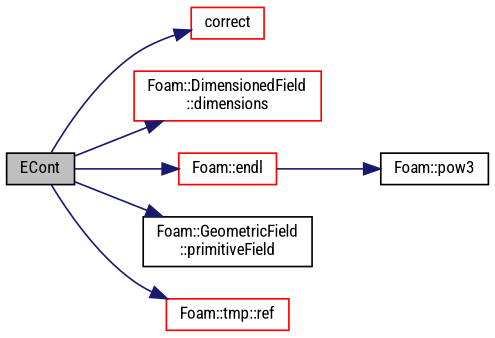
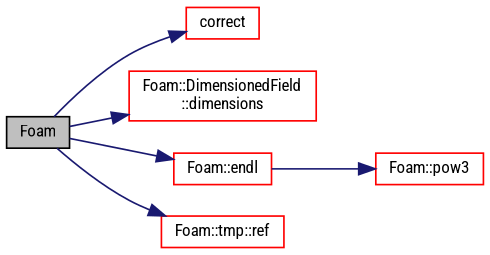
(41, 169) -> (38, 132)
(435, 169) -> (430, 169)
(228, 242) -> none
